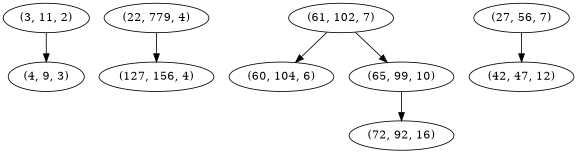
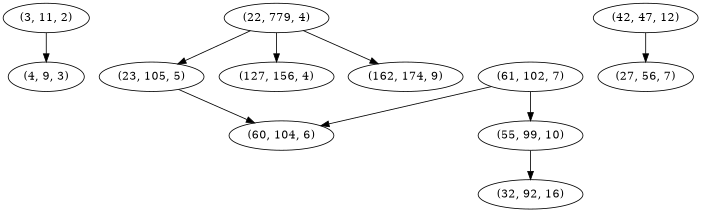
(522, 43) -> (646, 43)
none -> (152, 77)
(402, 77) -> (531, 136)
none -> (406, 77)
(402, 136) -> (531, 194)
